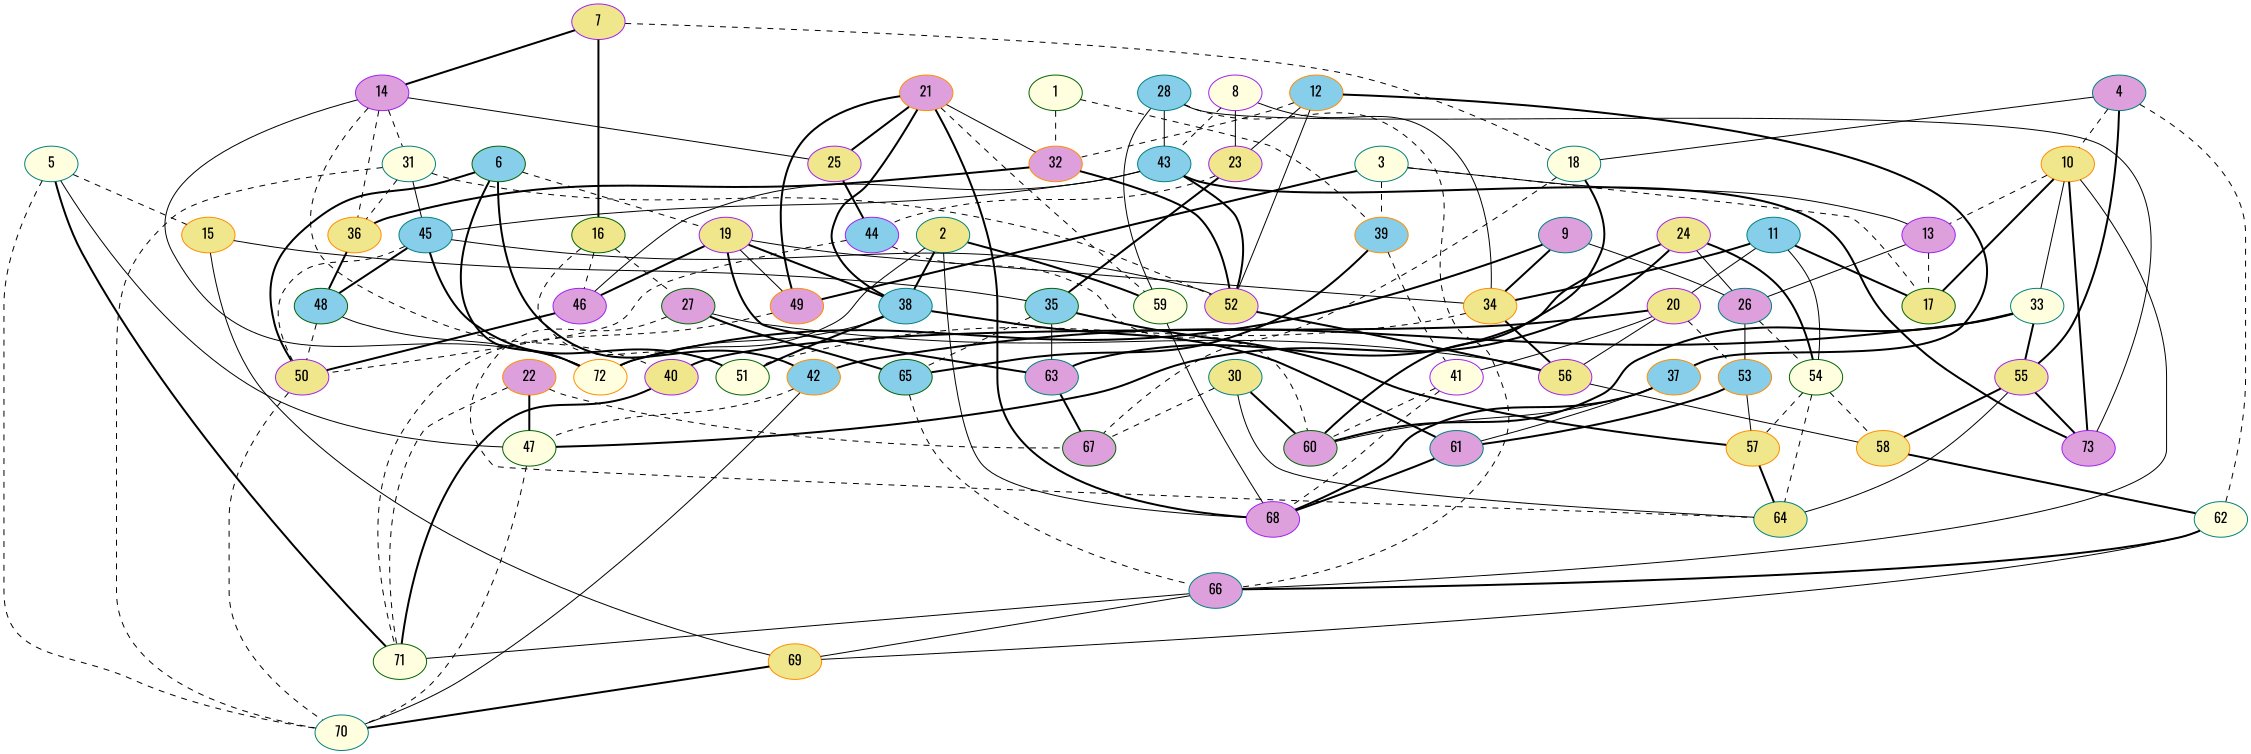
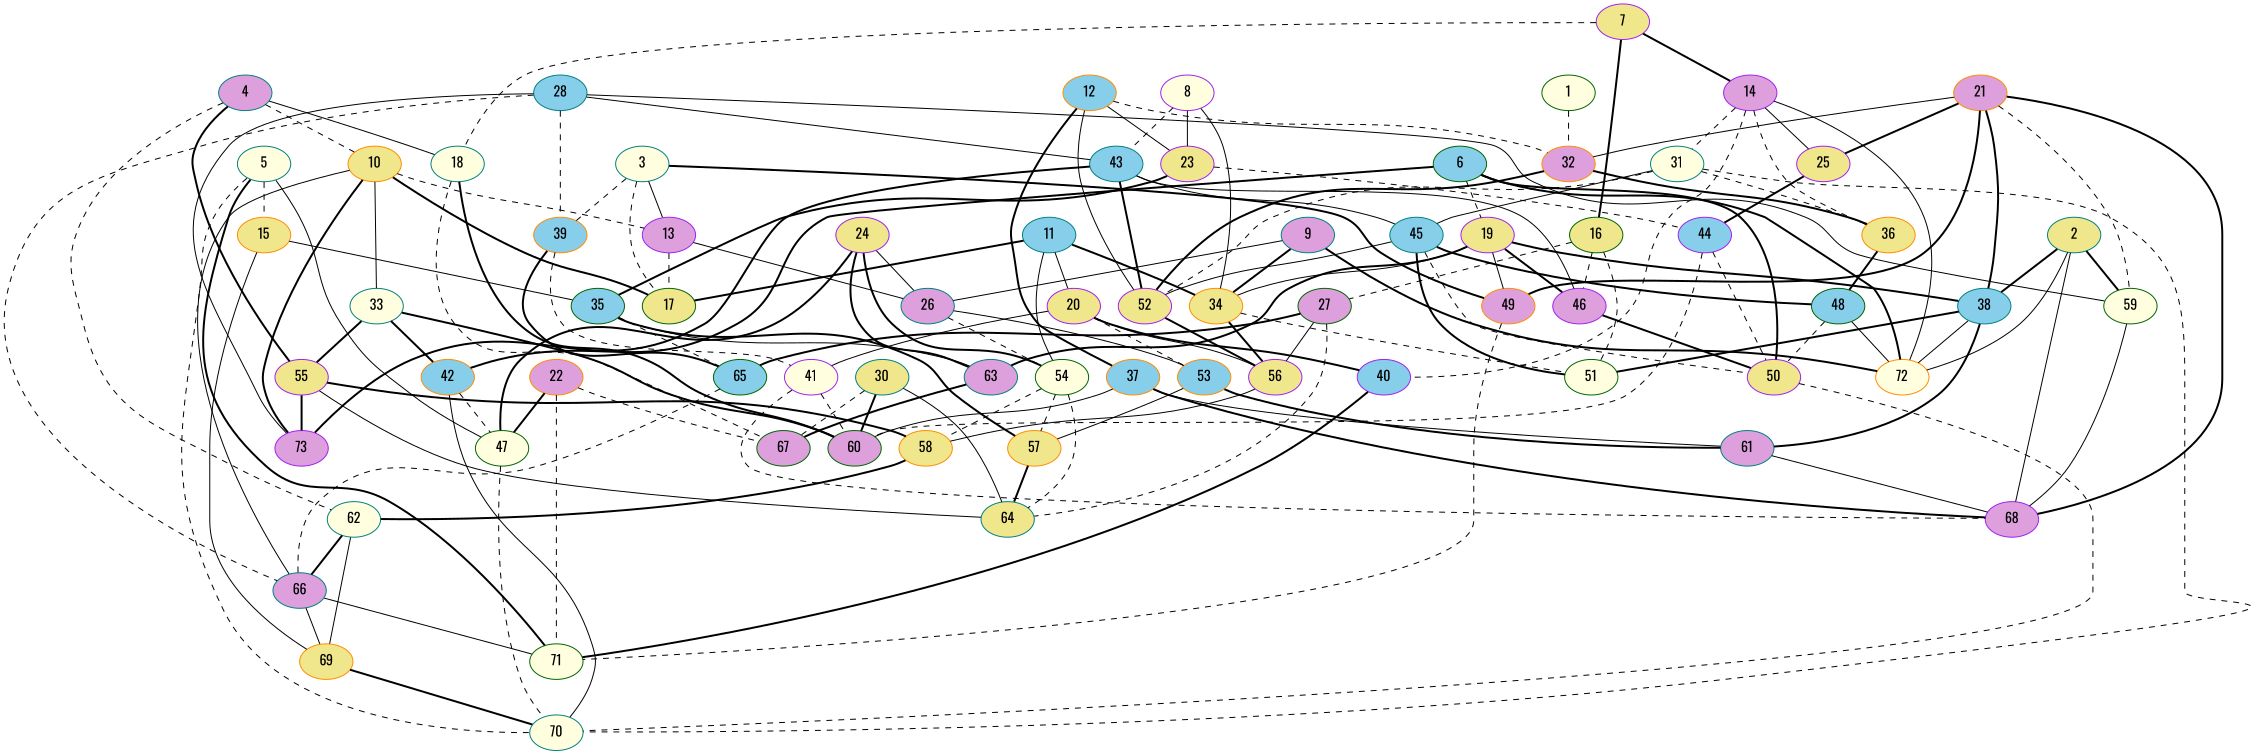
(1227, 134) -> (560, 164)
(672, 377) -> (1384, 377)
(1376, 481) -> (1880, 484)
